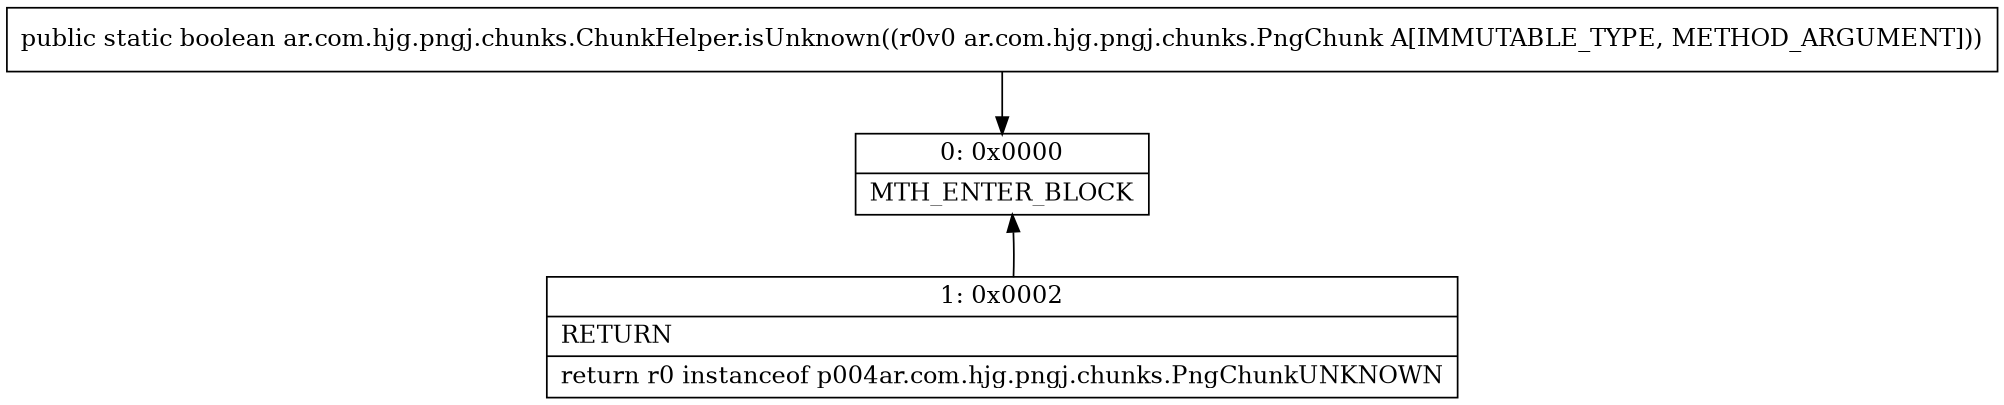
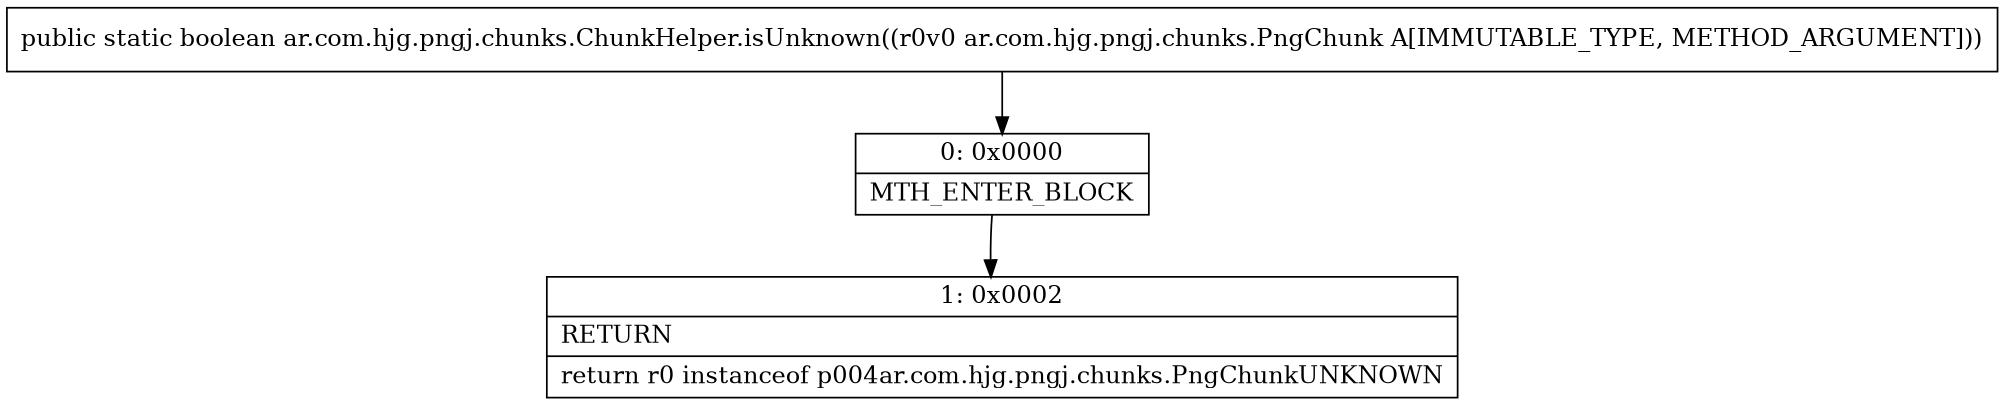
(1014, 255) -> (991, 237)
